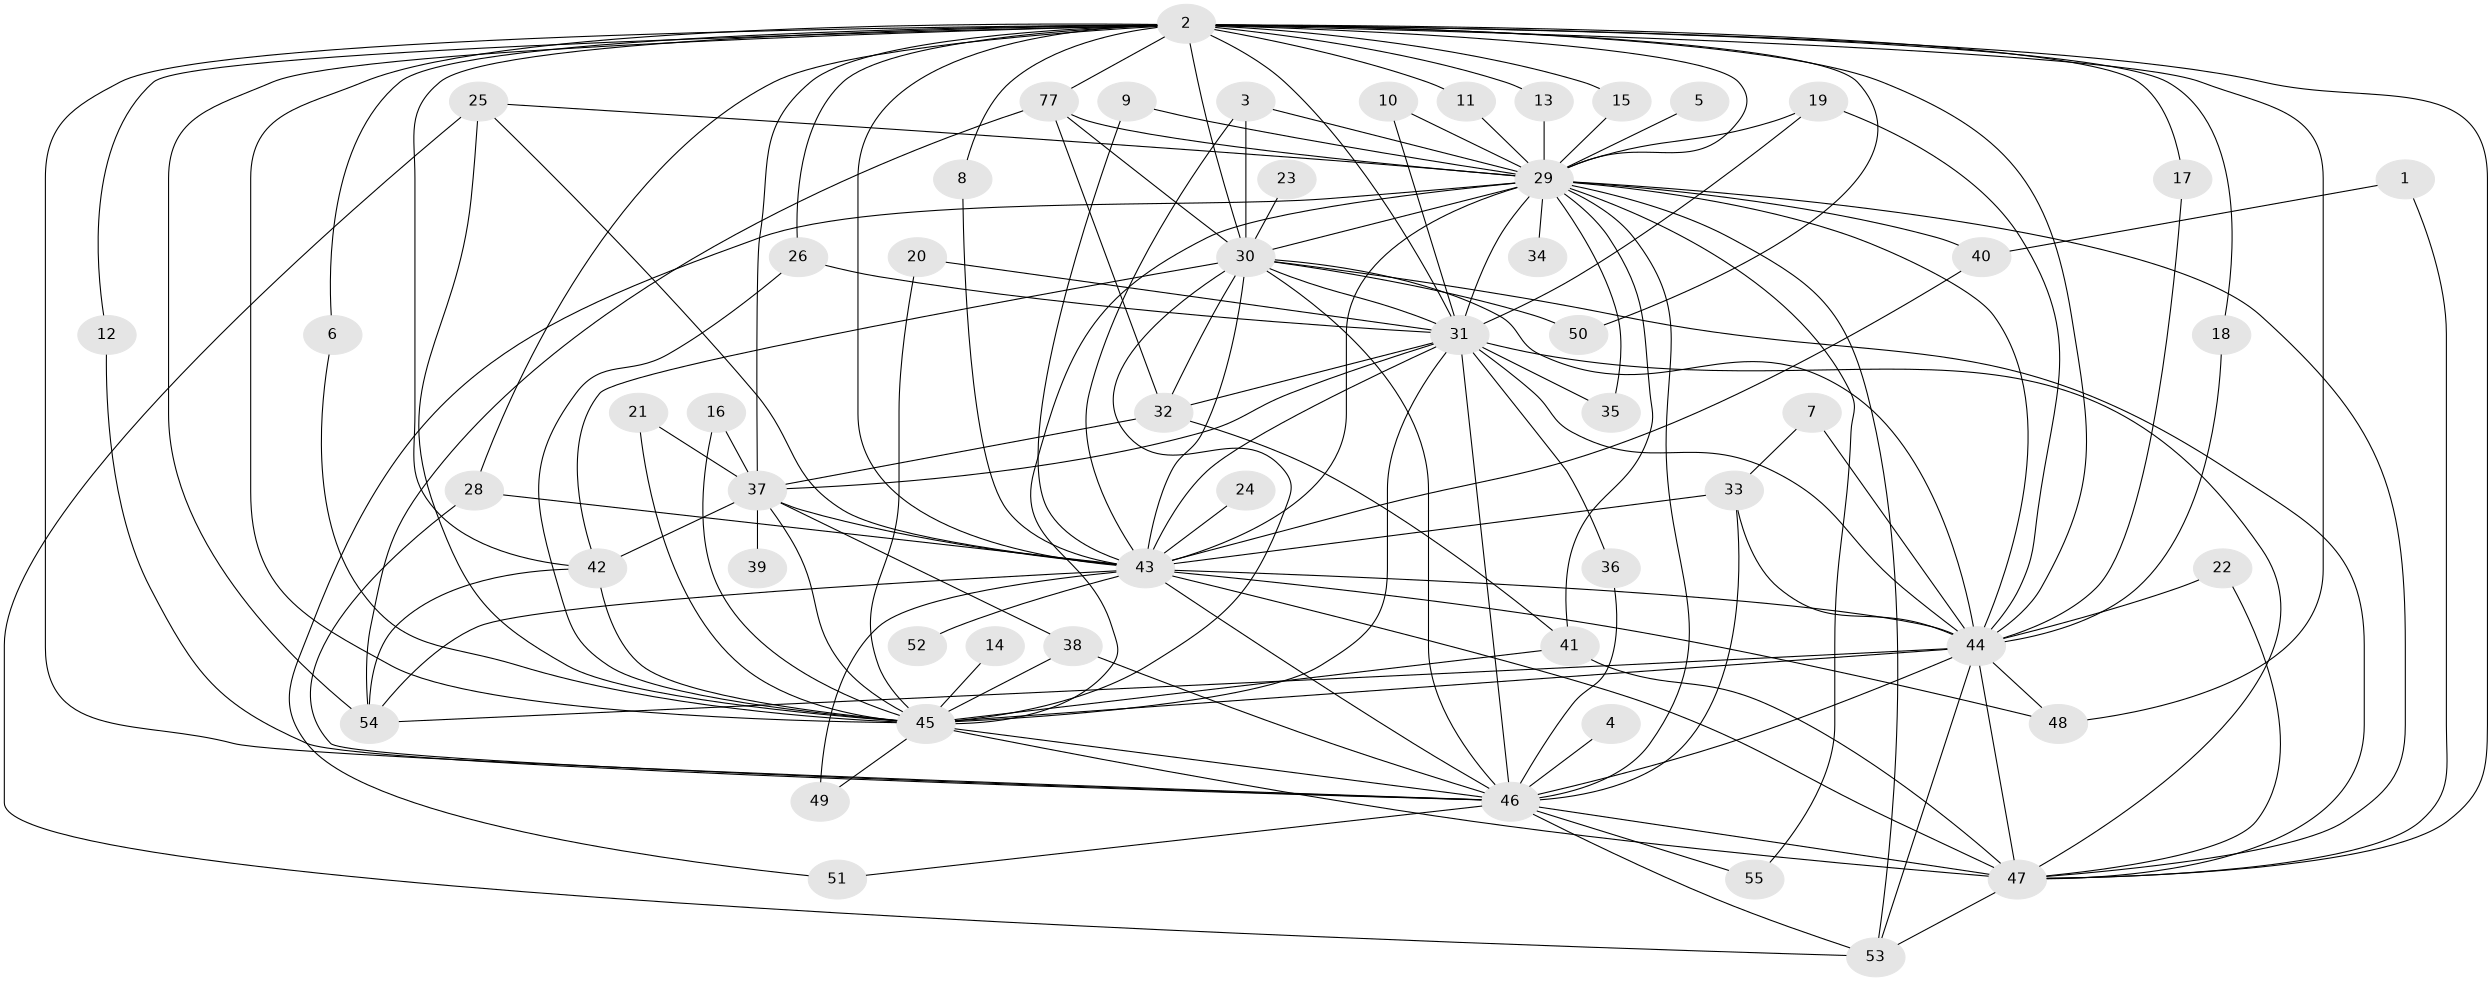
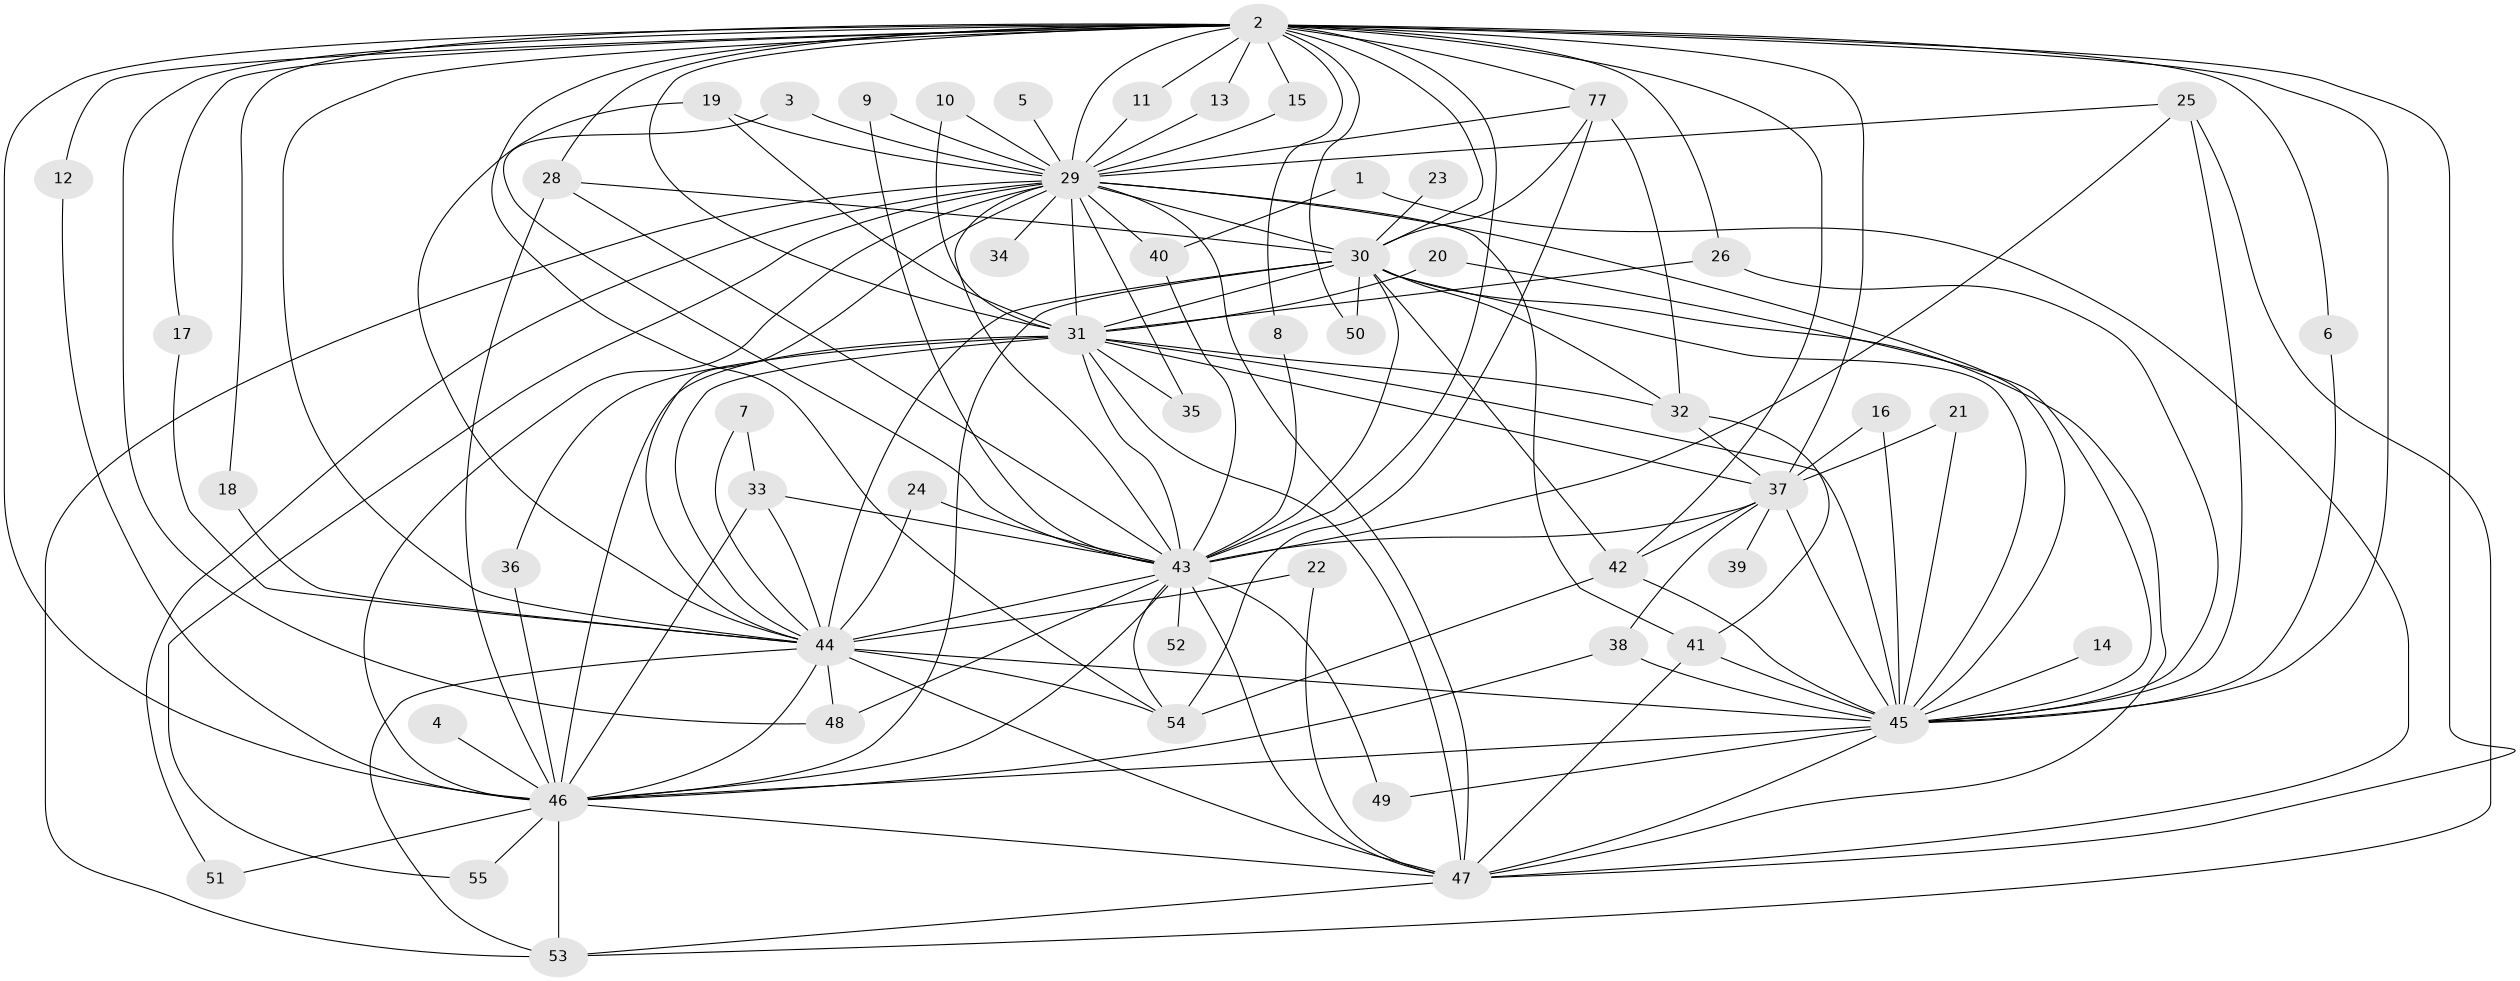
(1246, 179) -> (1013, 220)
none -> (882, 573)
